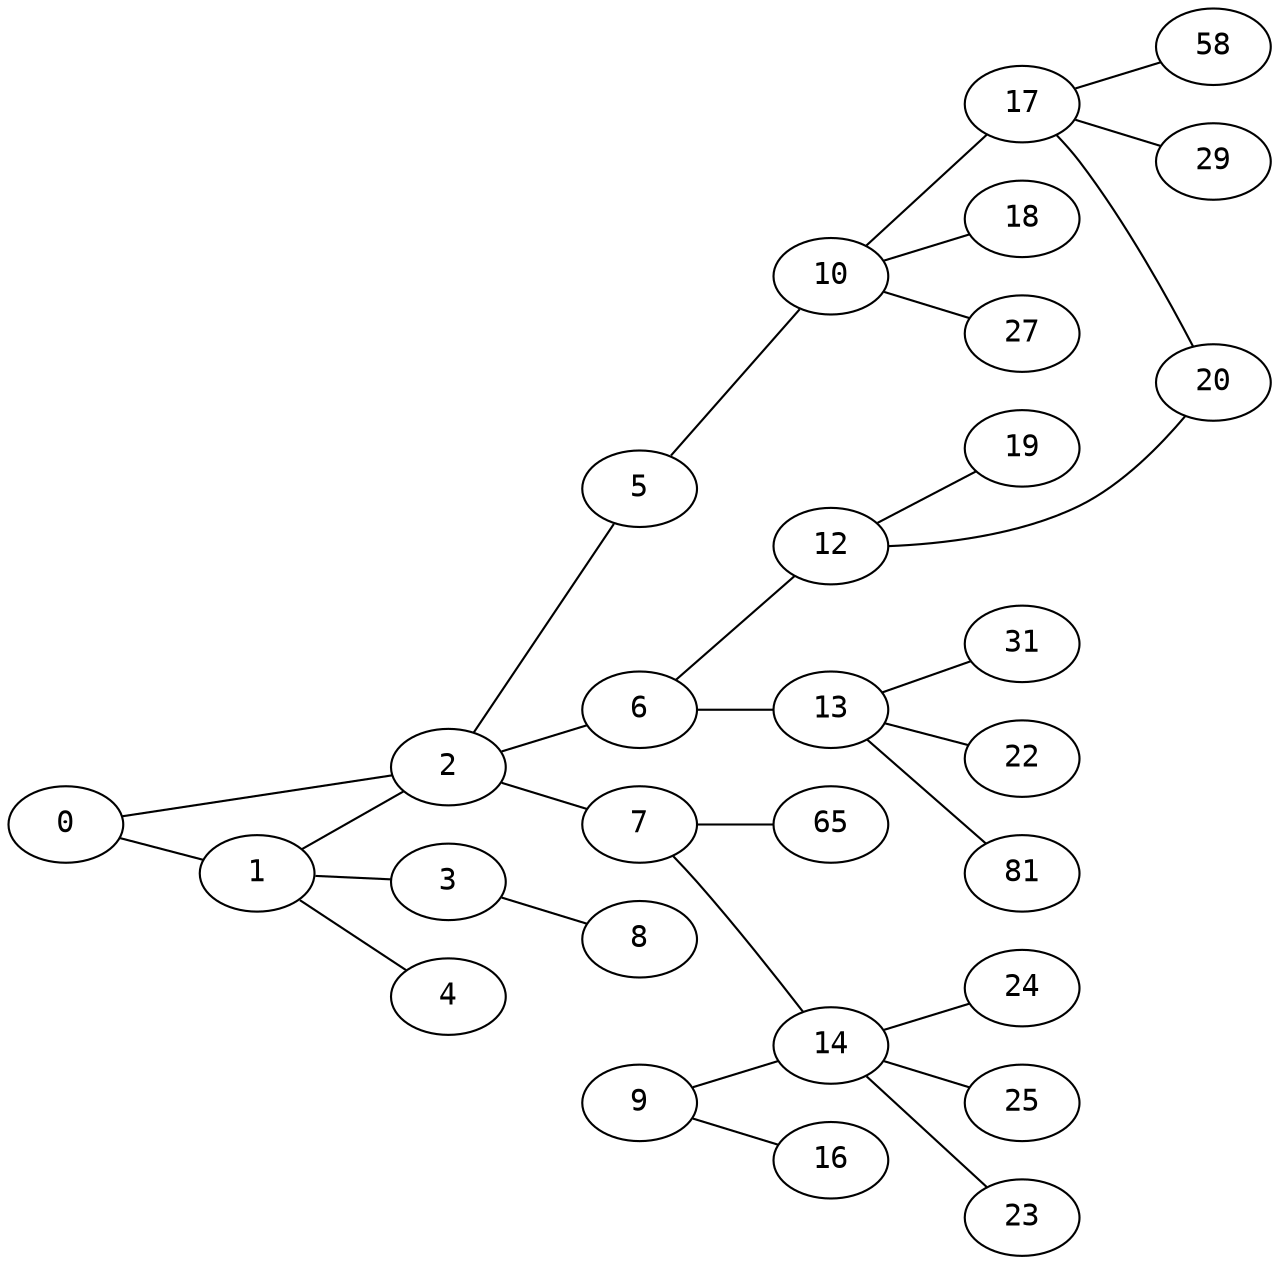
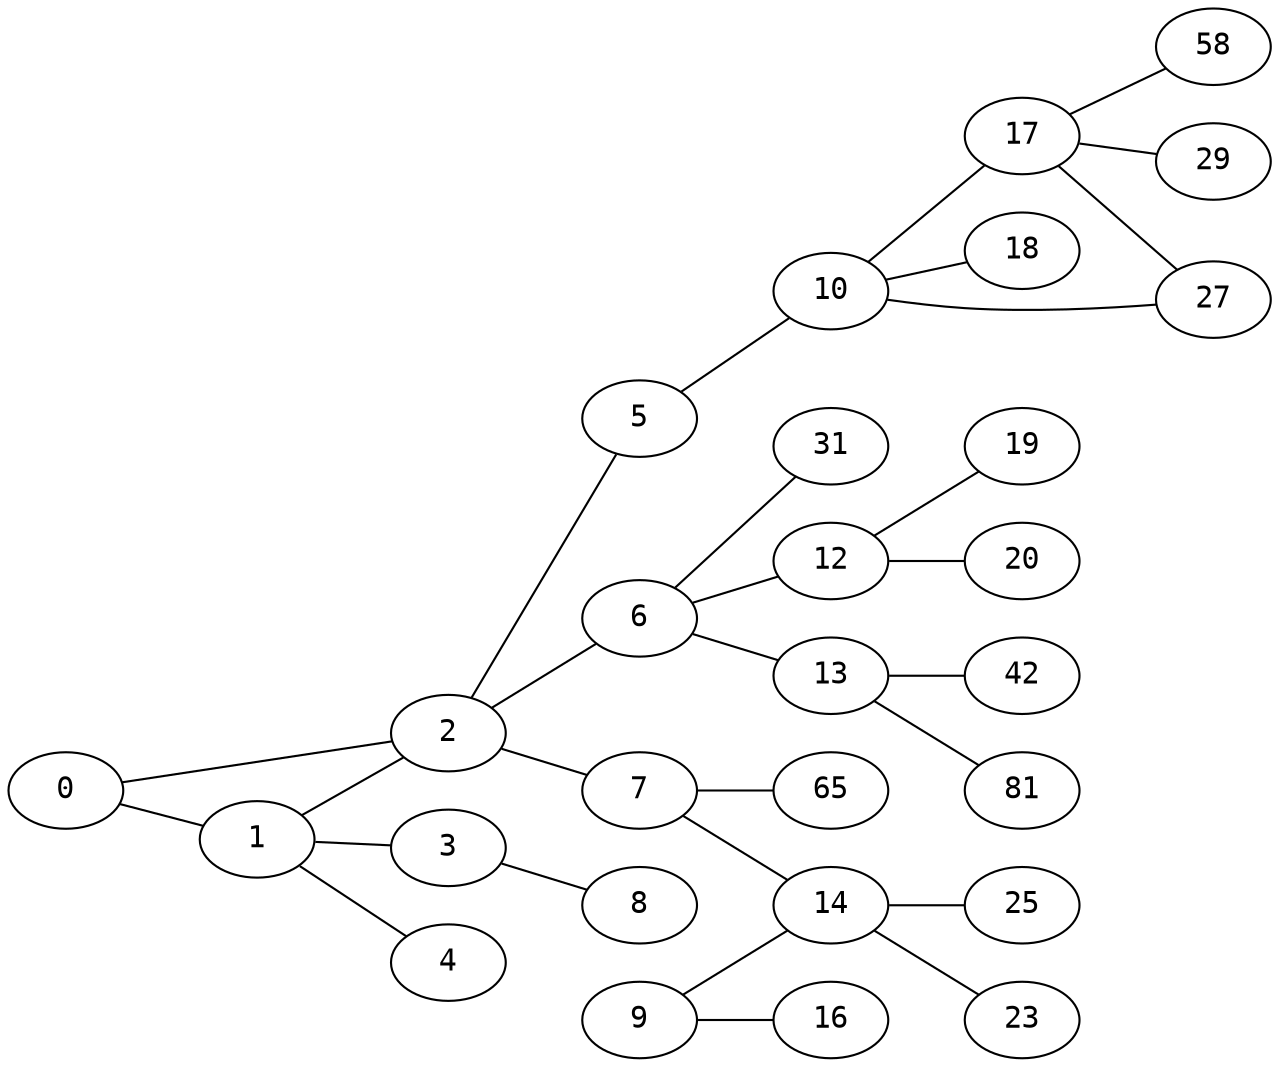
(1131, 237) -> (1118, 218)
(926, 677) -> (735, 532)
(1022, 759) -> (1022, 676)
(1022, 988) -> none
